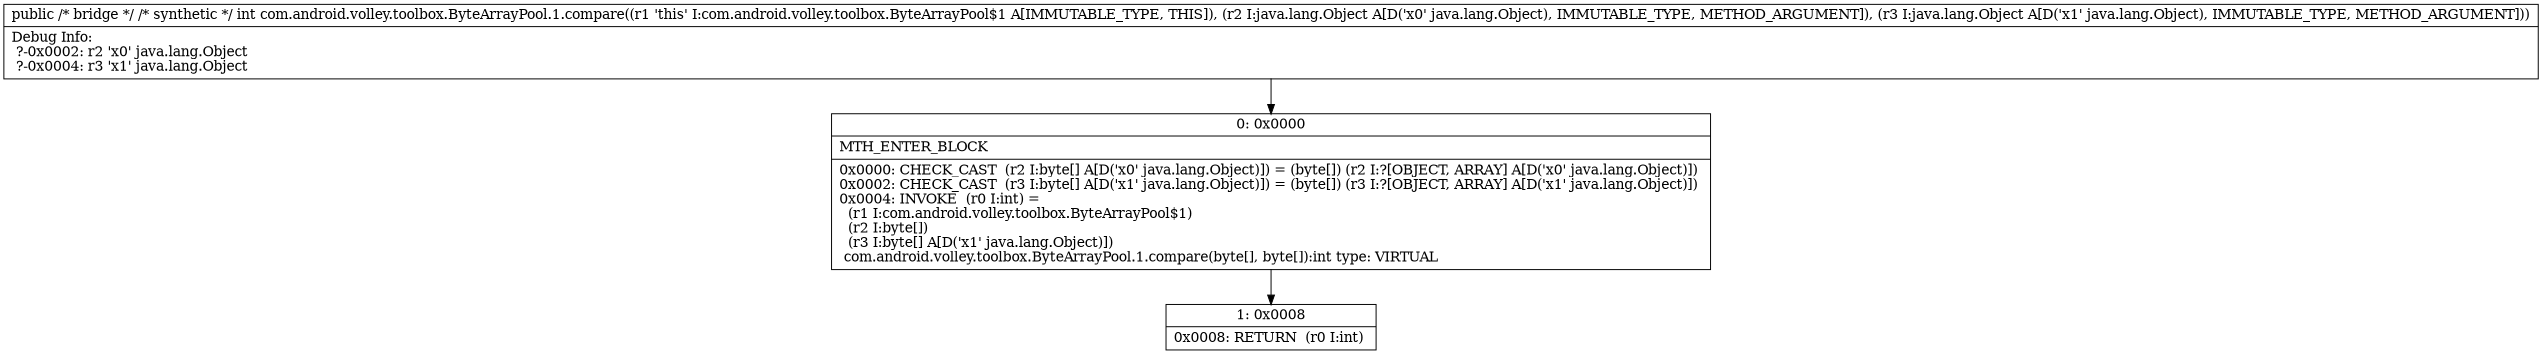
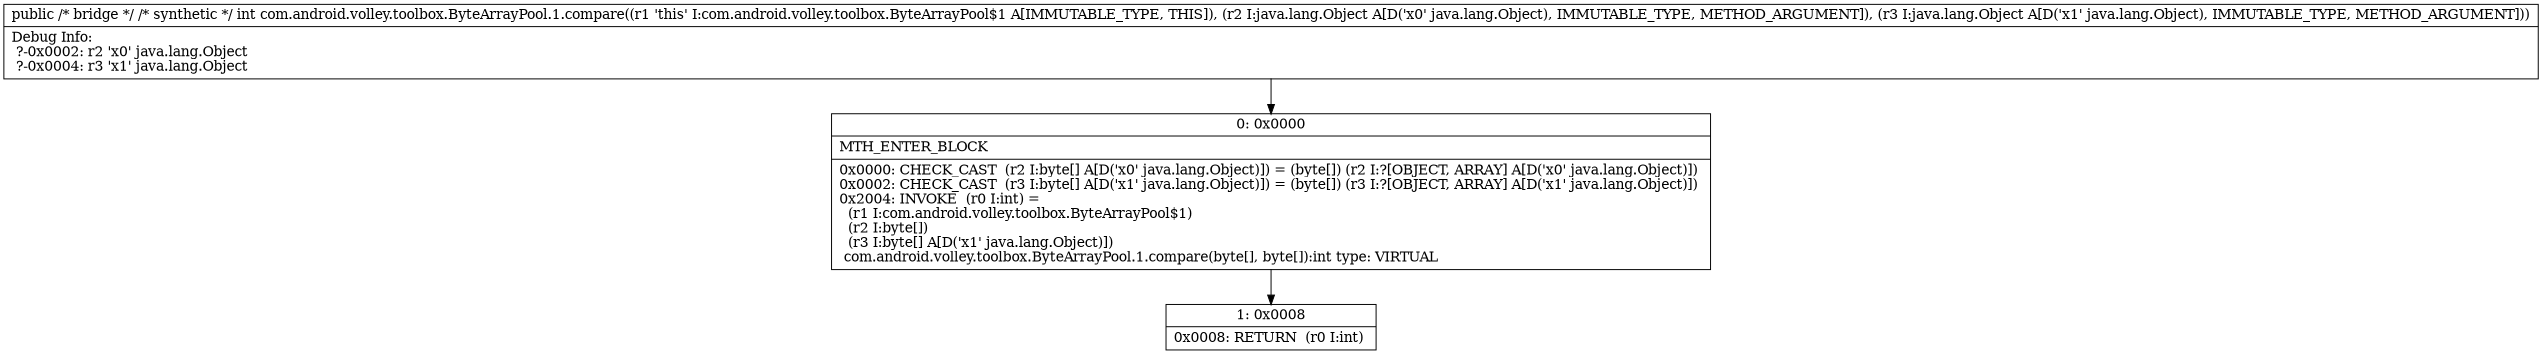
(942, 199) -> (942, 199)
